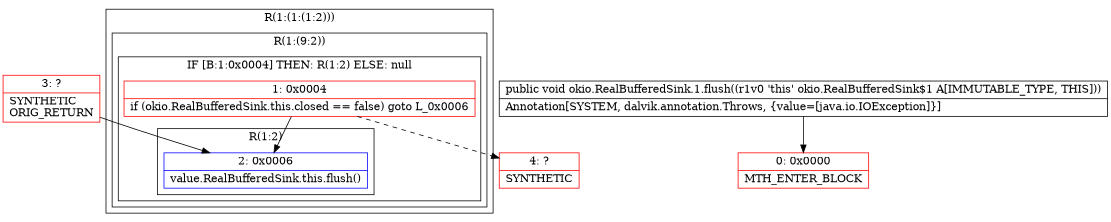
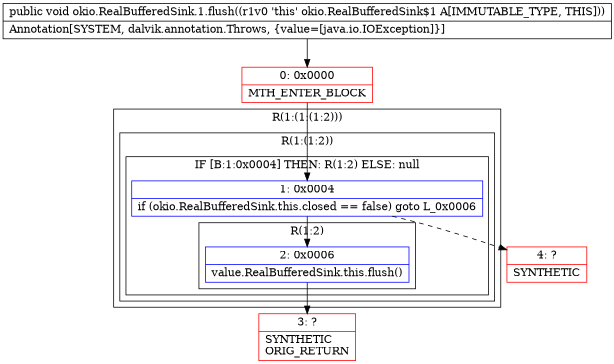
(300, 42) -> (307, 142)
(300, 99) -> (307, 199)
(151, 134) -> (307, 294)
none -> (307, 138)
